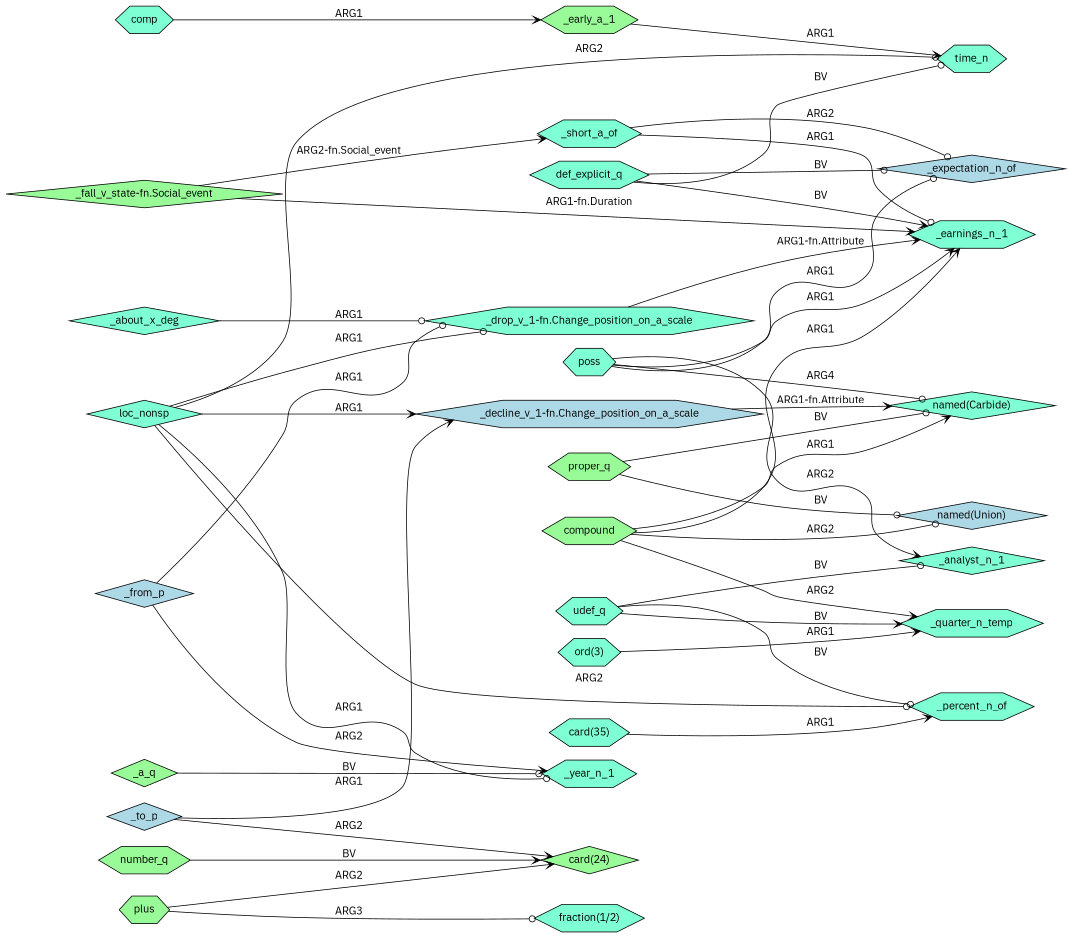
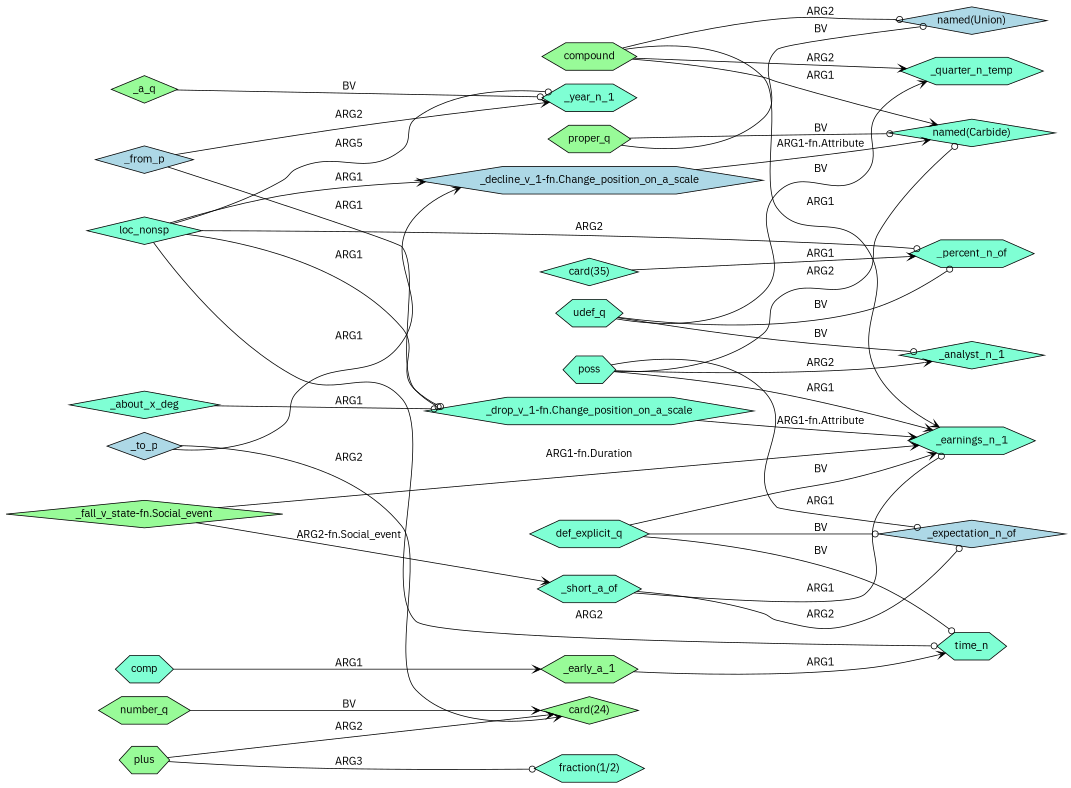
(821, 376) -> (821, 272)
(589, 652) -> none
(349, 708) -> (349, 144)
(589, 733) -> (589, 272)
